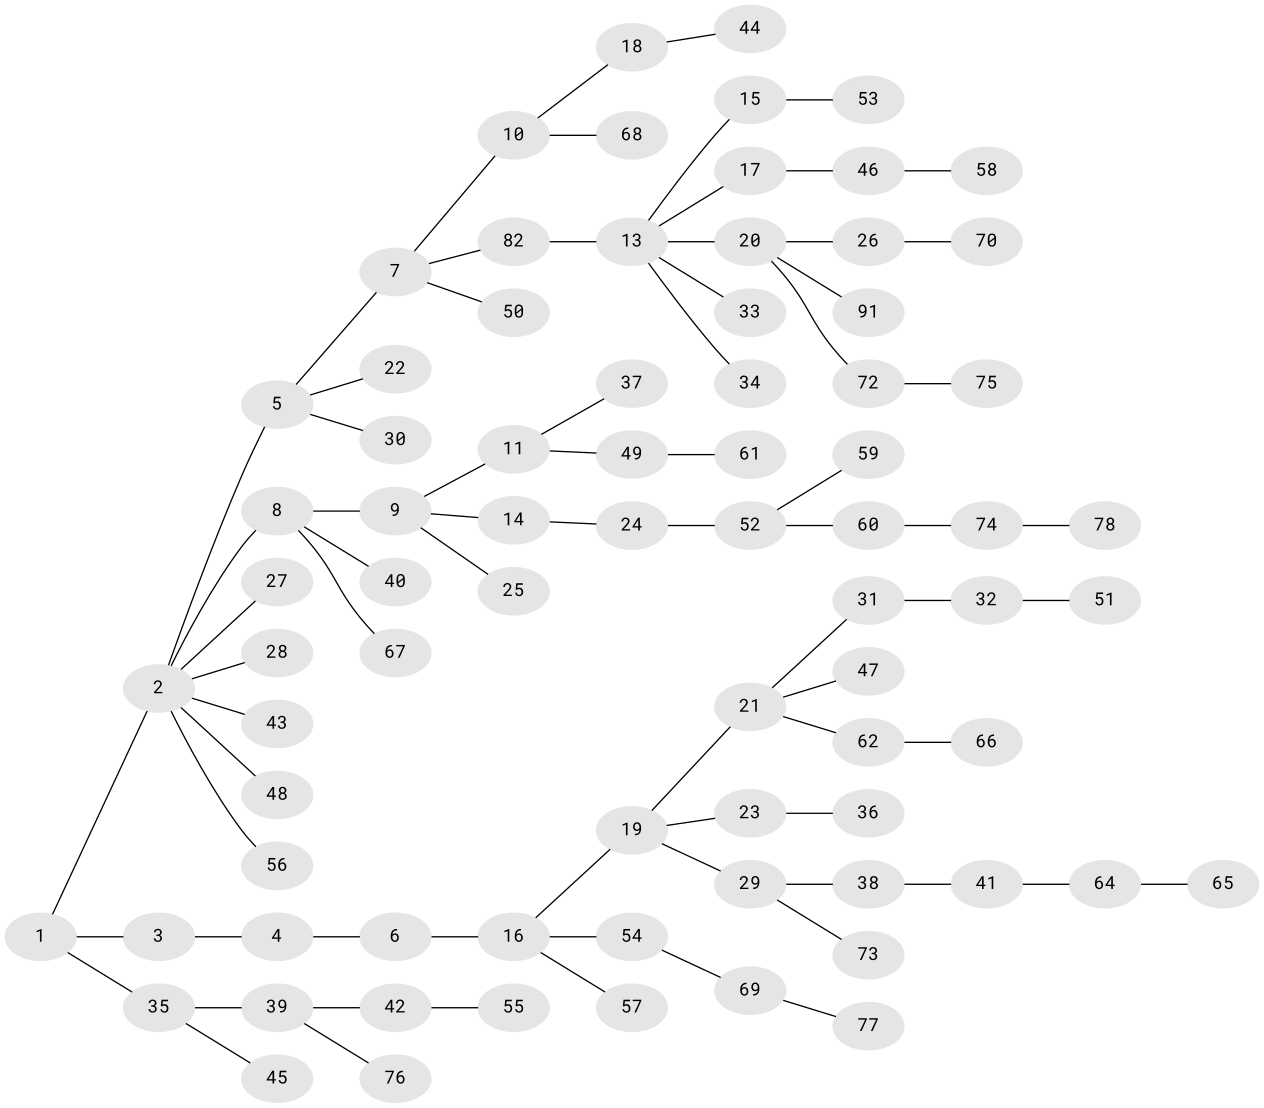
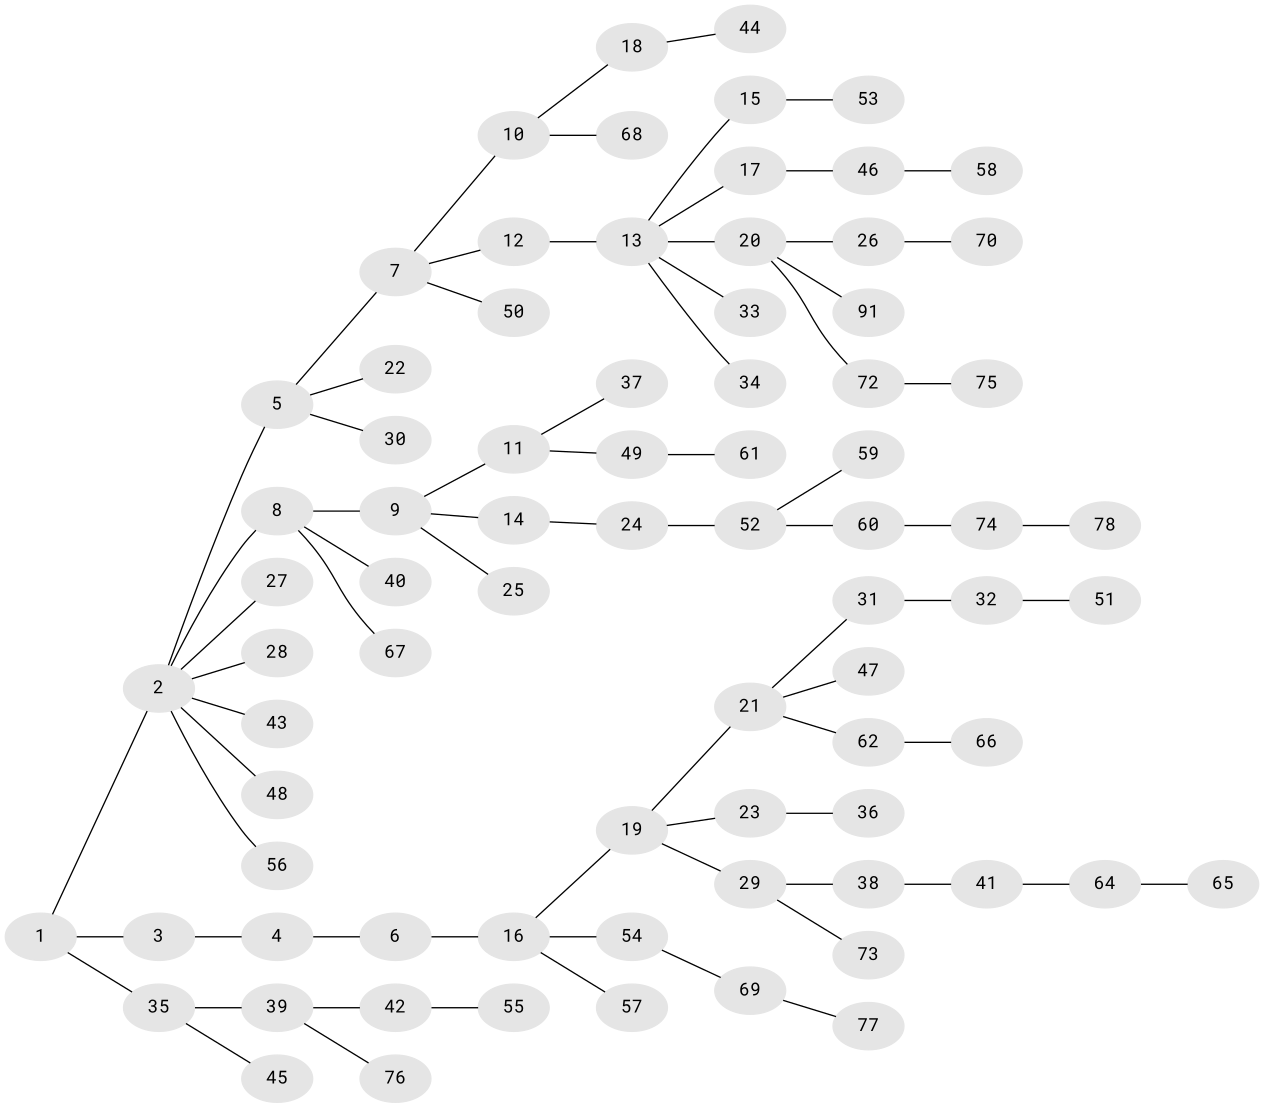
(514, 242) -> (514, 242)
